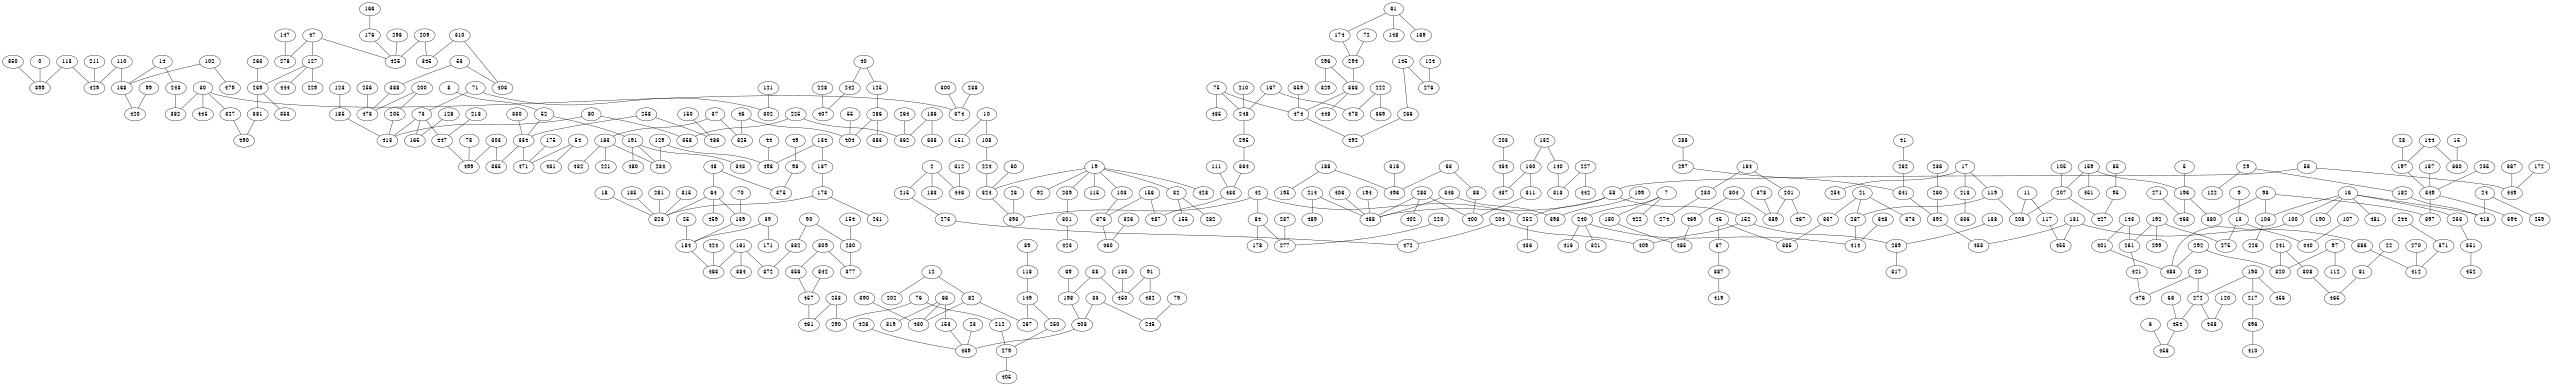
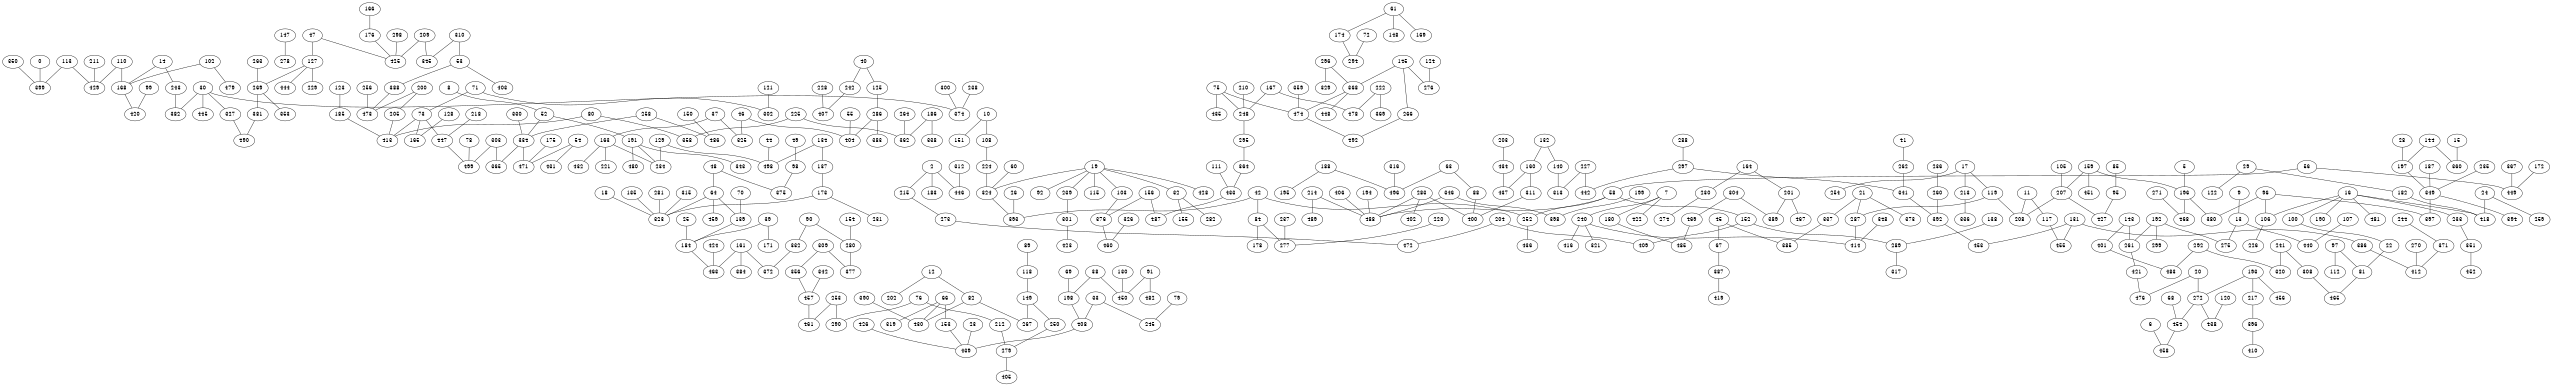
(299, 49) -> none
(481, 62) -> (460, 49)
(1353, 75) -> (1378, 75)
none -> (1633, 177)
(1762, 193) -> none
(2219, 227) -> (2341, 233)
(2308, 259) -> (2349, 259)
